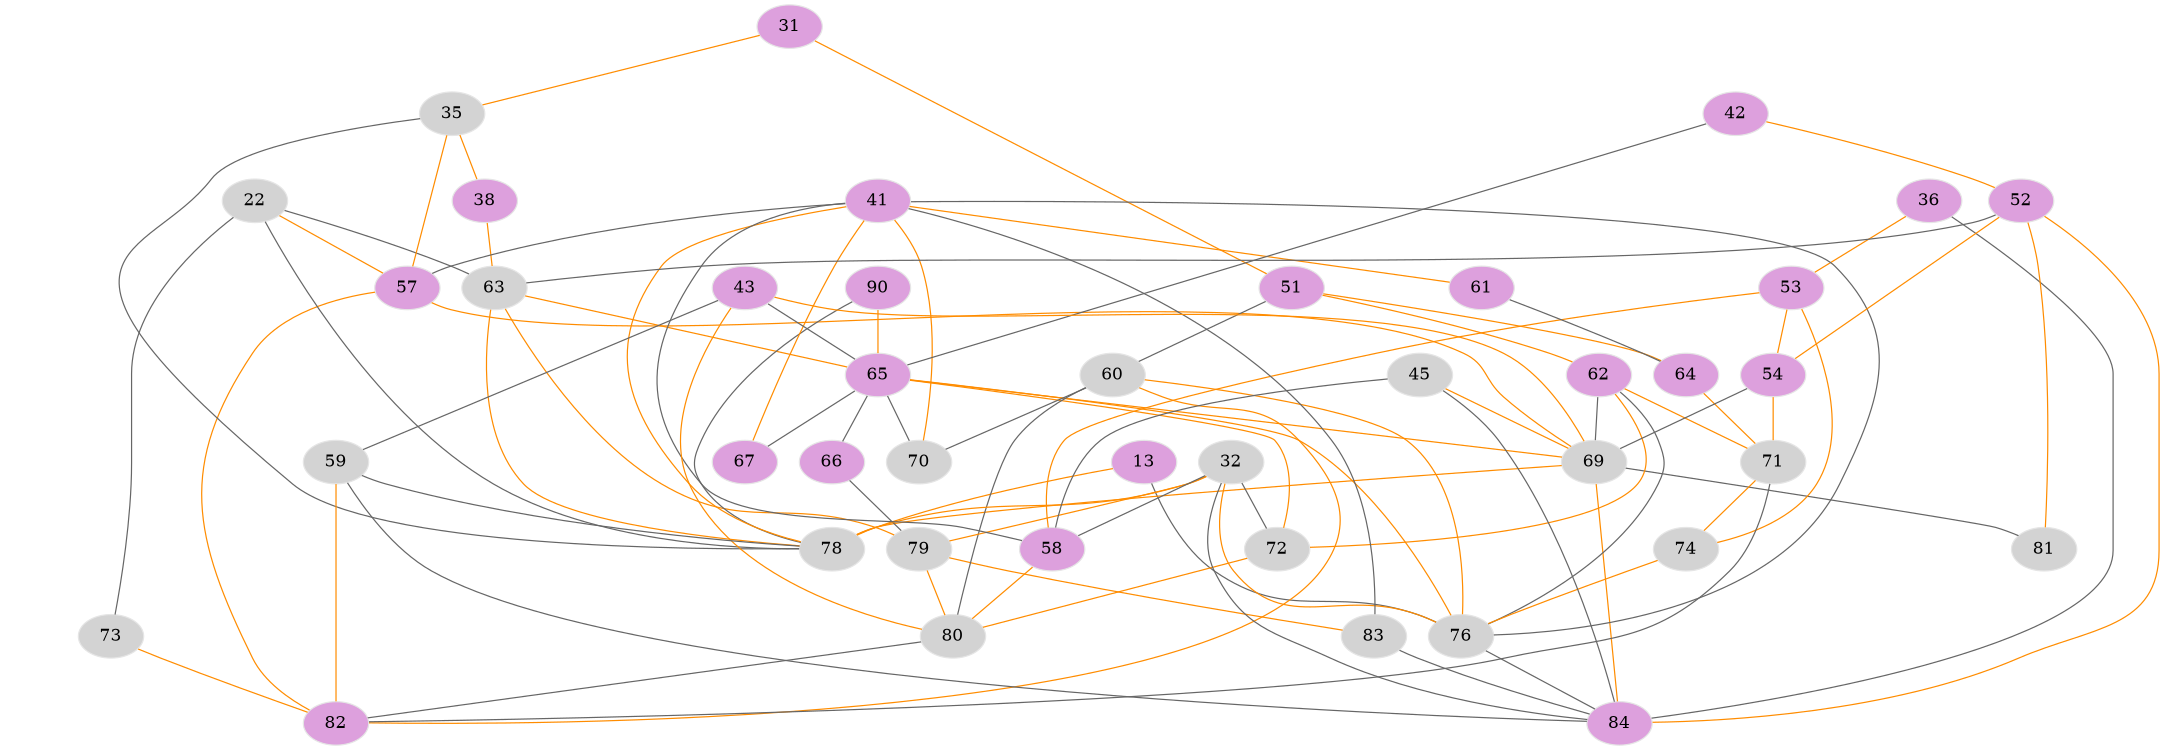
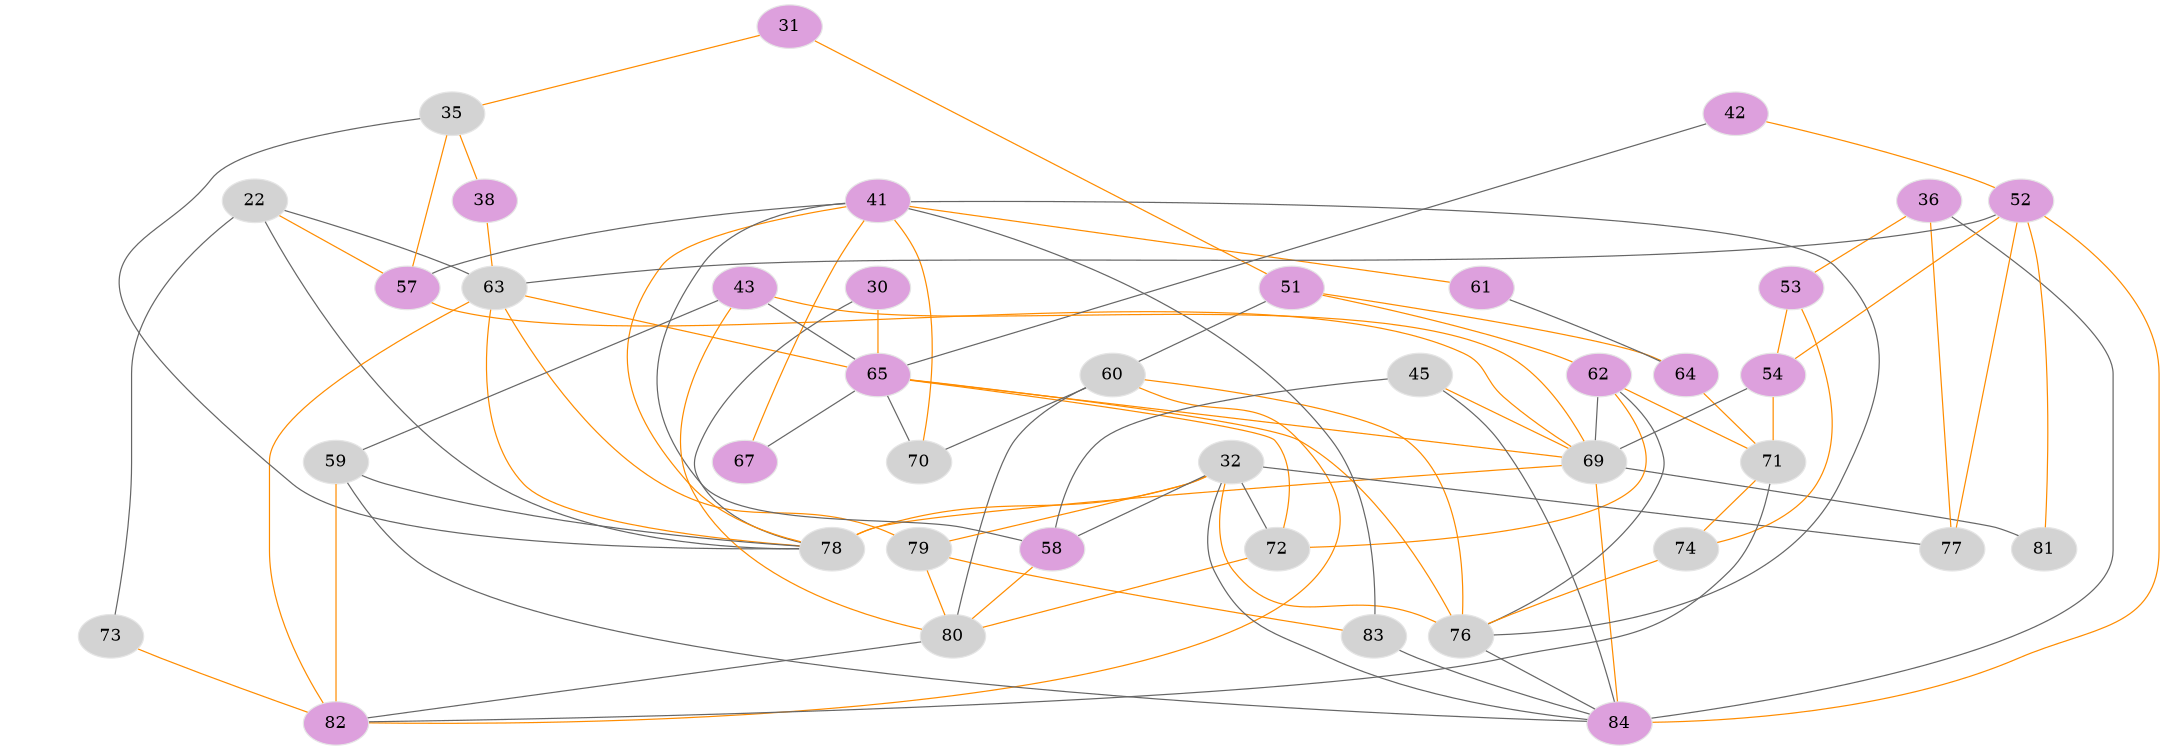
(878, 288) -> (878, 288)
(1362, 356) -> none
(832, 462) -> none
(1144, 462) -> none
(203, 474) -> (274, 445)
none -> (1952, 549)
